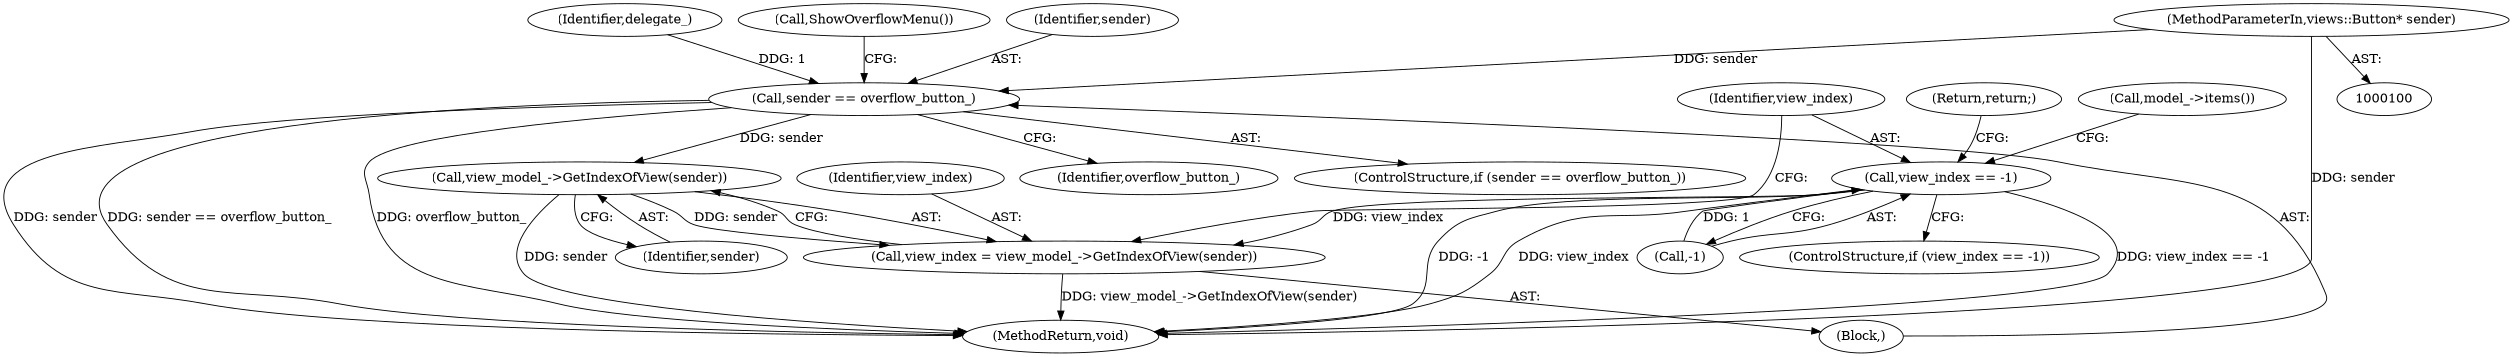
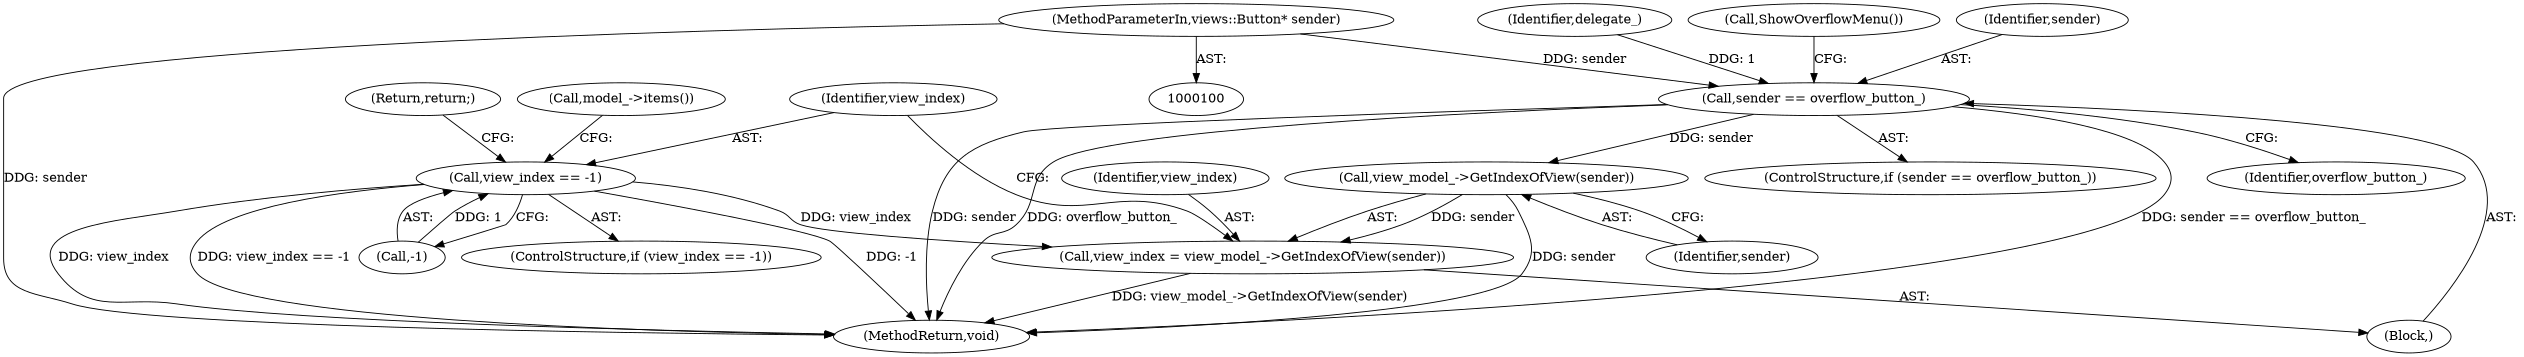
(1950, 218) -> (609, 218)
(807, 229) -> none
